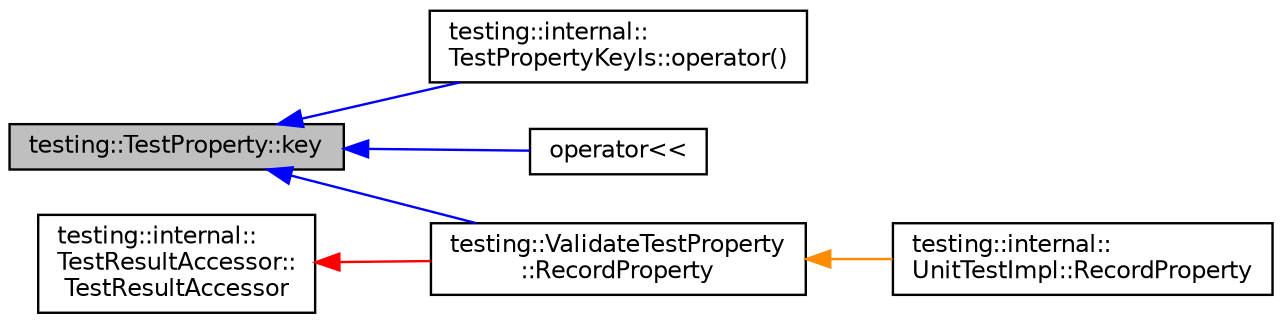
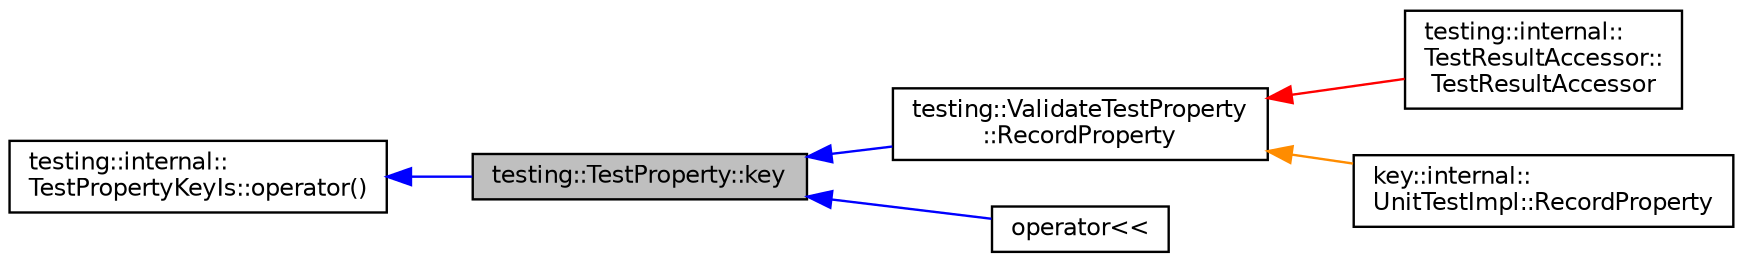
(381, 101) -> (442, 177)
(1083, 259) -> (1544, 191)
(385, 262) -> (1348, 87)
